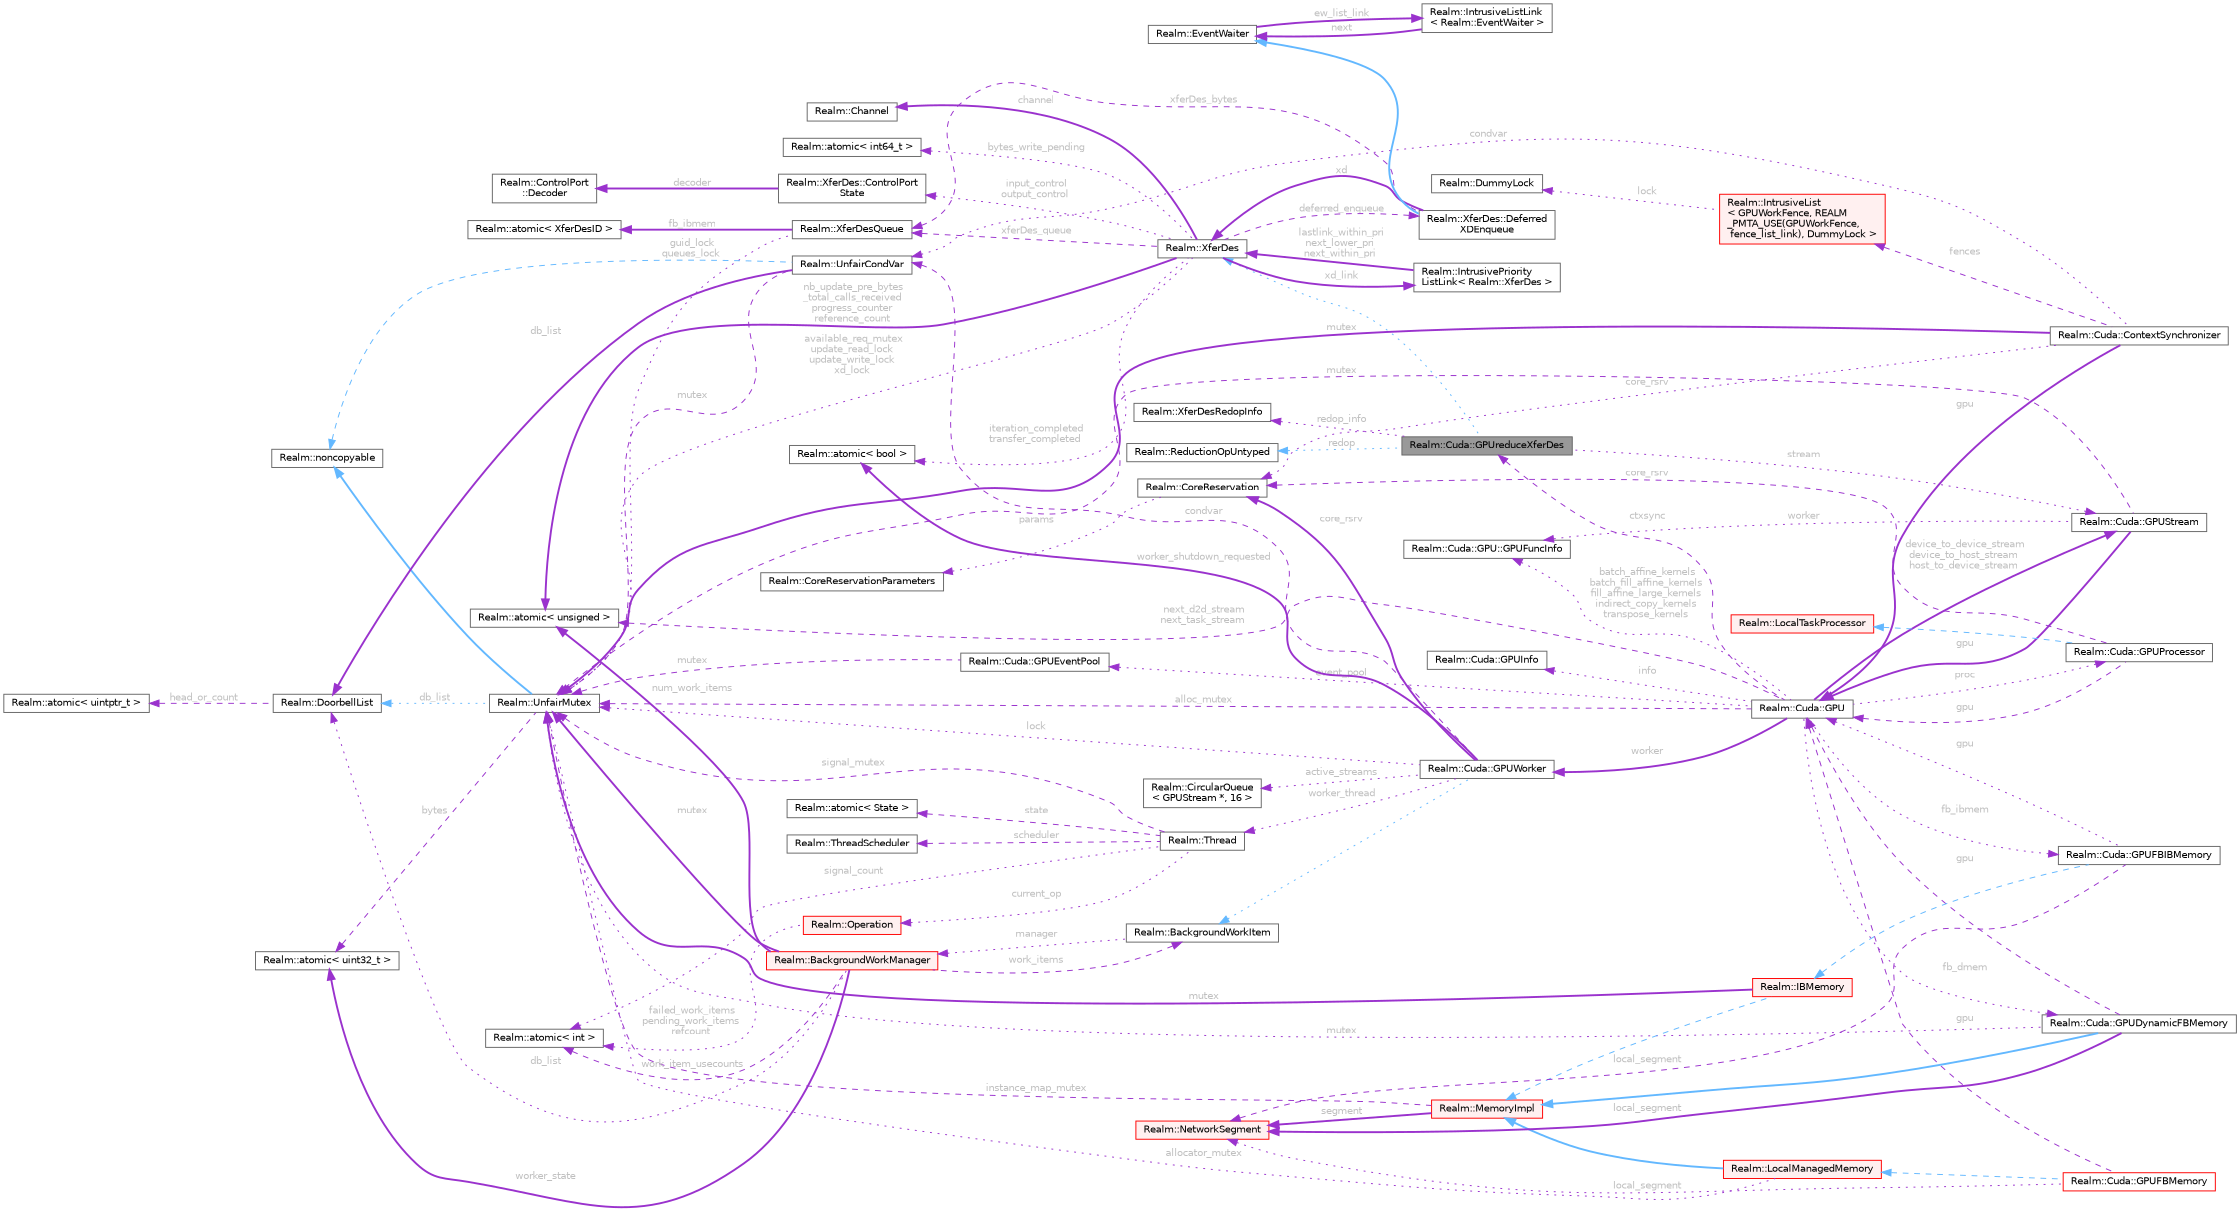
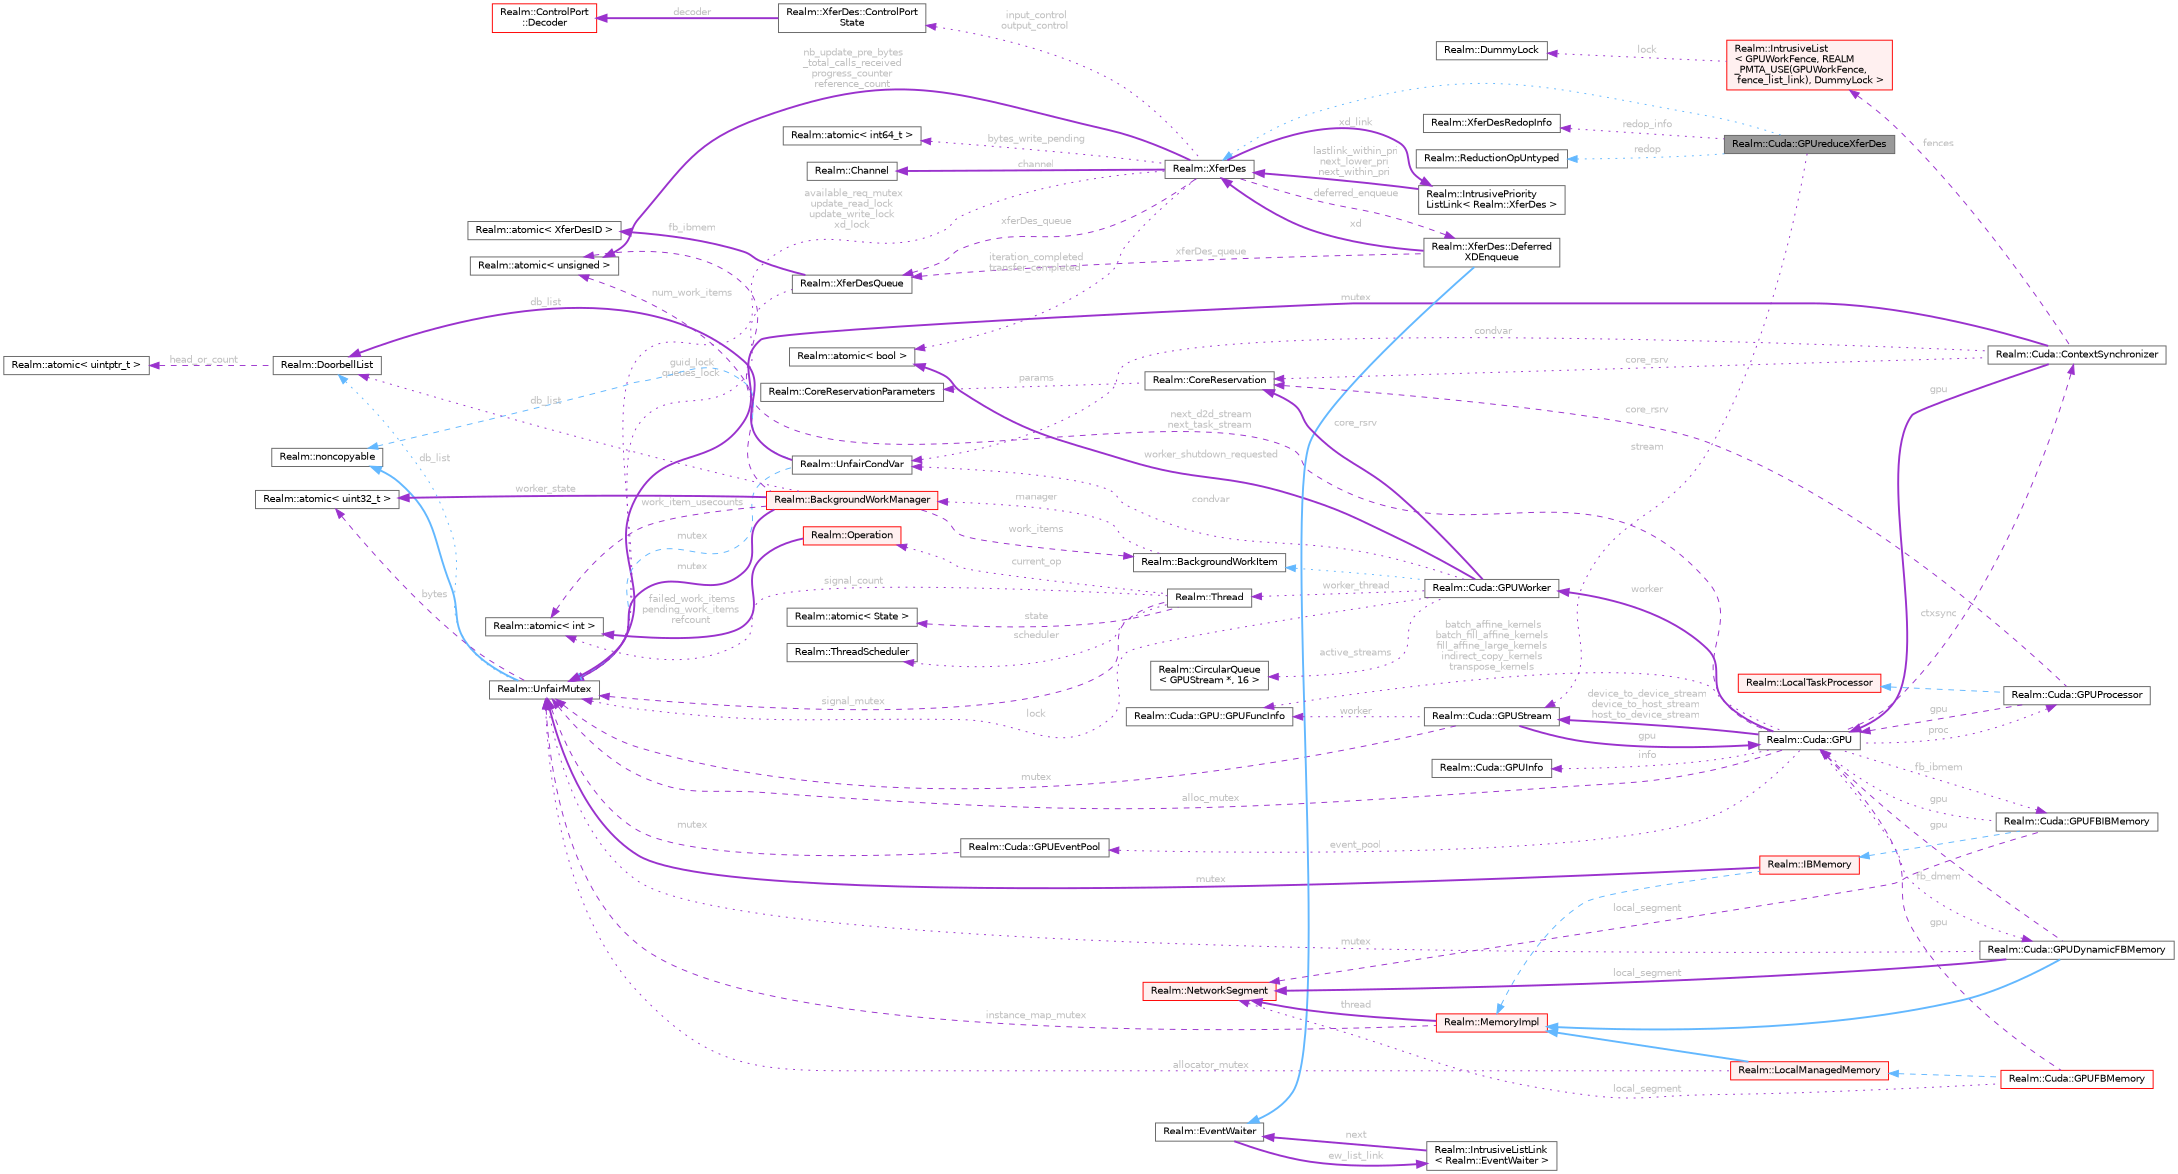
(1202, 100) -> (1210, 252)
(545, 189) -> (545, 18)
(641, 421) -> (670, 549)
(1168, 522) -> (1189, 530)
(1679, 548) -> (1988, 575)
(716, 767) -> (722, 354)
(1044, 842) -> (1048, 660)
(748, 1032) -> (738, 629)
(1340, 1111) -> (1355, 1005)
